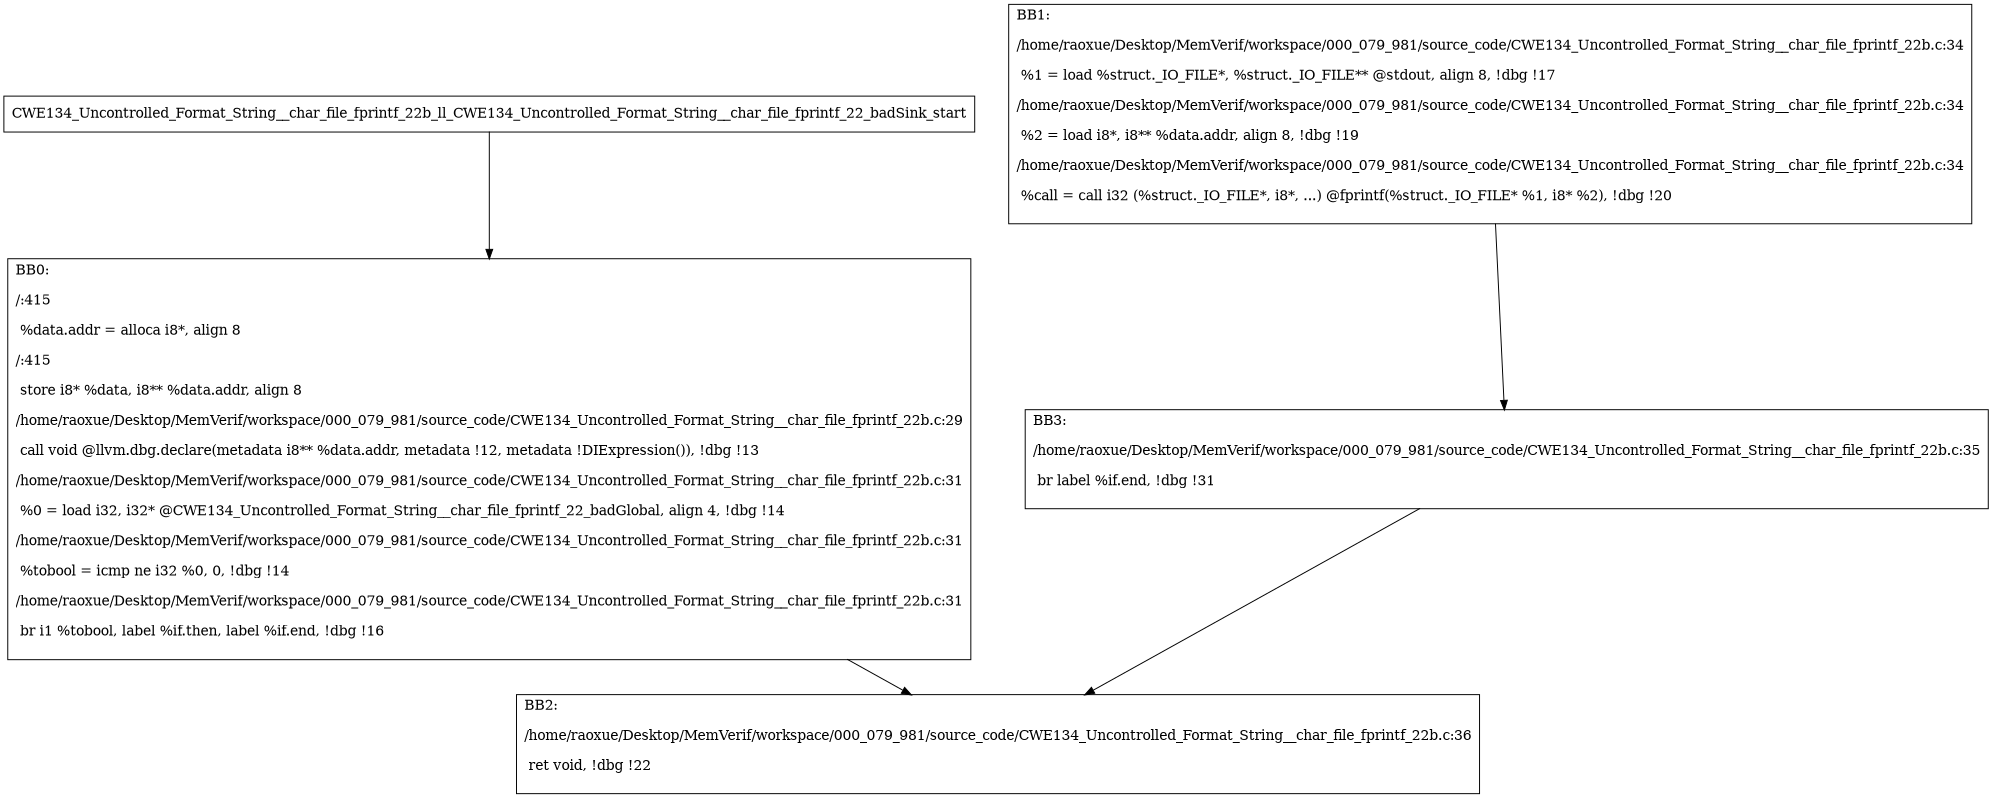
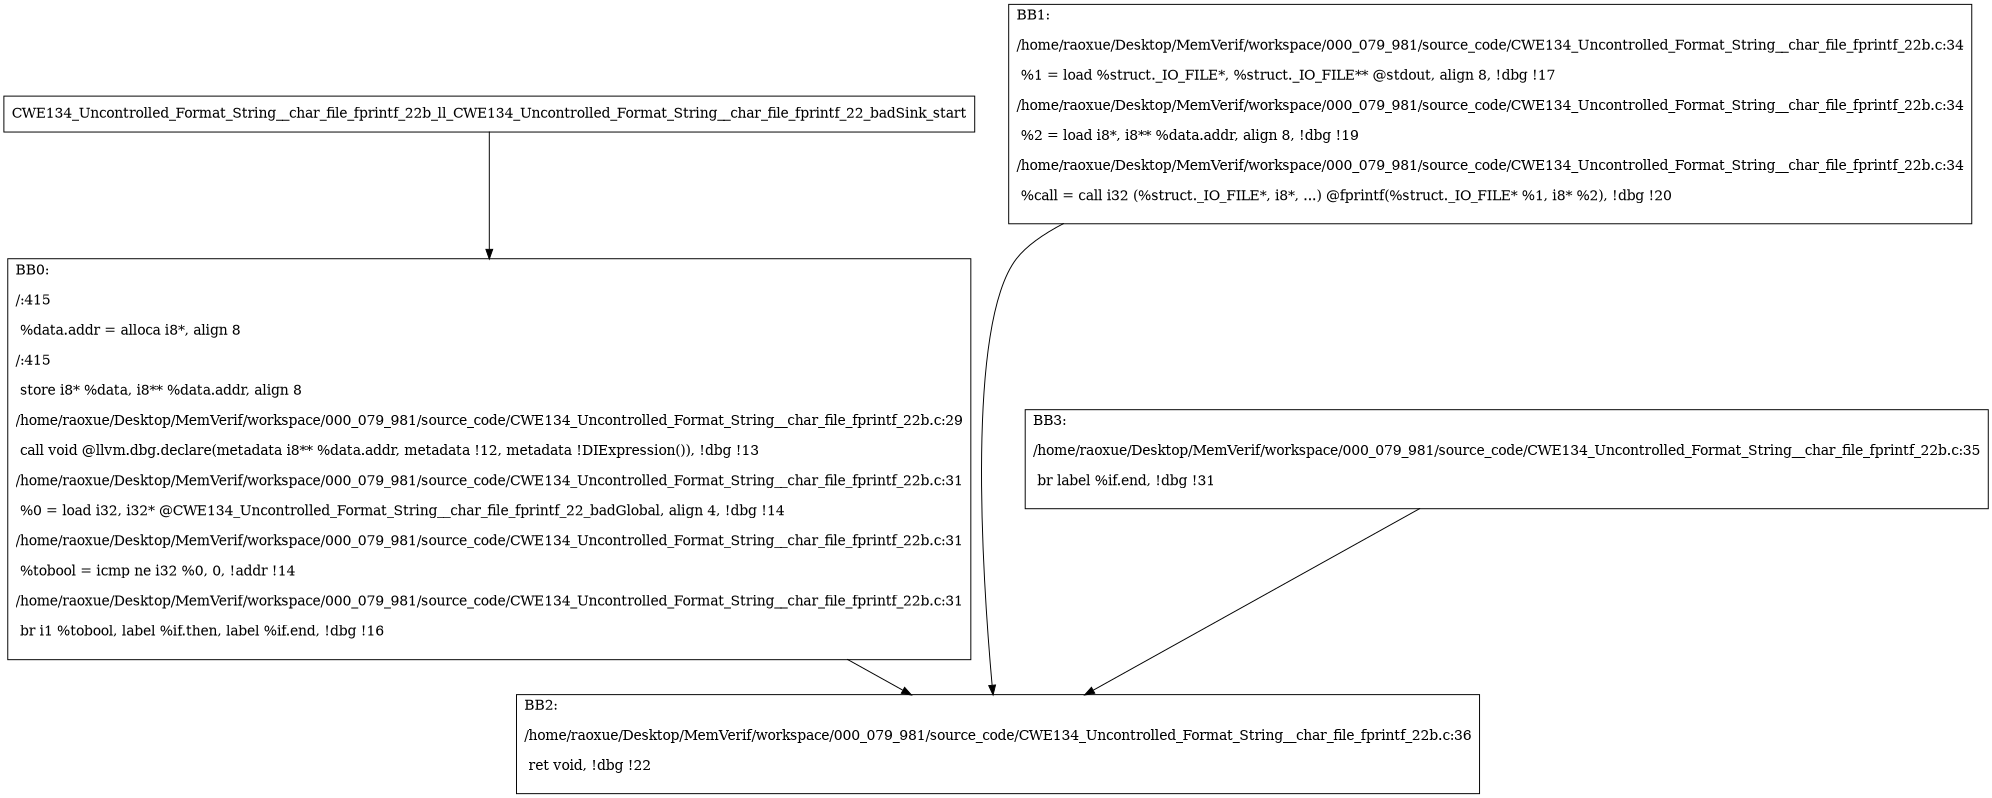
(1500, 312) -> (982, 440)
(153, 571) -> (156, 571)
